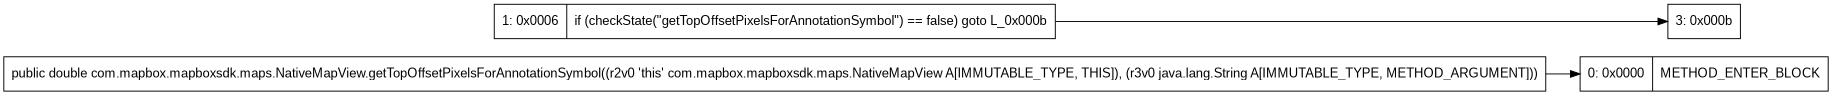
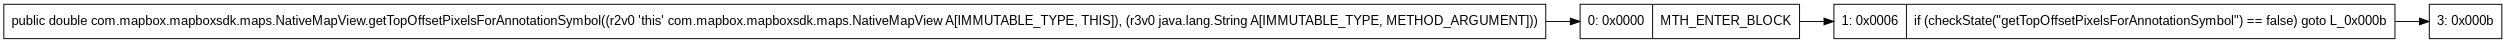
none -> (1812, 21)
(1740, 73) -> (1726, 21)
